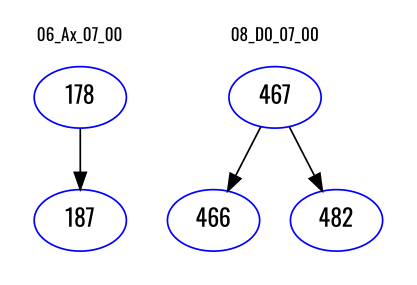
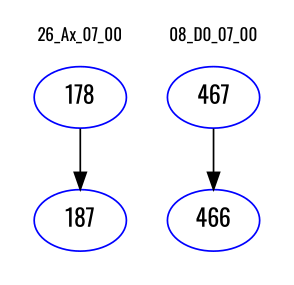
(80, 37) -> (80, 37)
(337, 220) -> none
